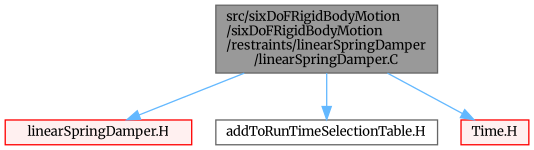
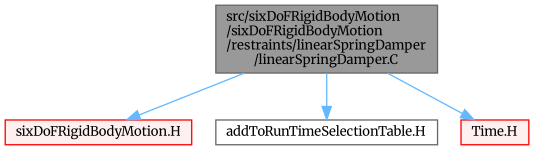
(98, 132) -> (98, 132)
